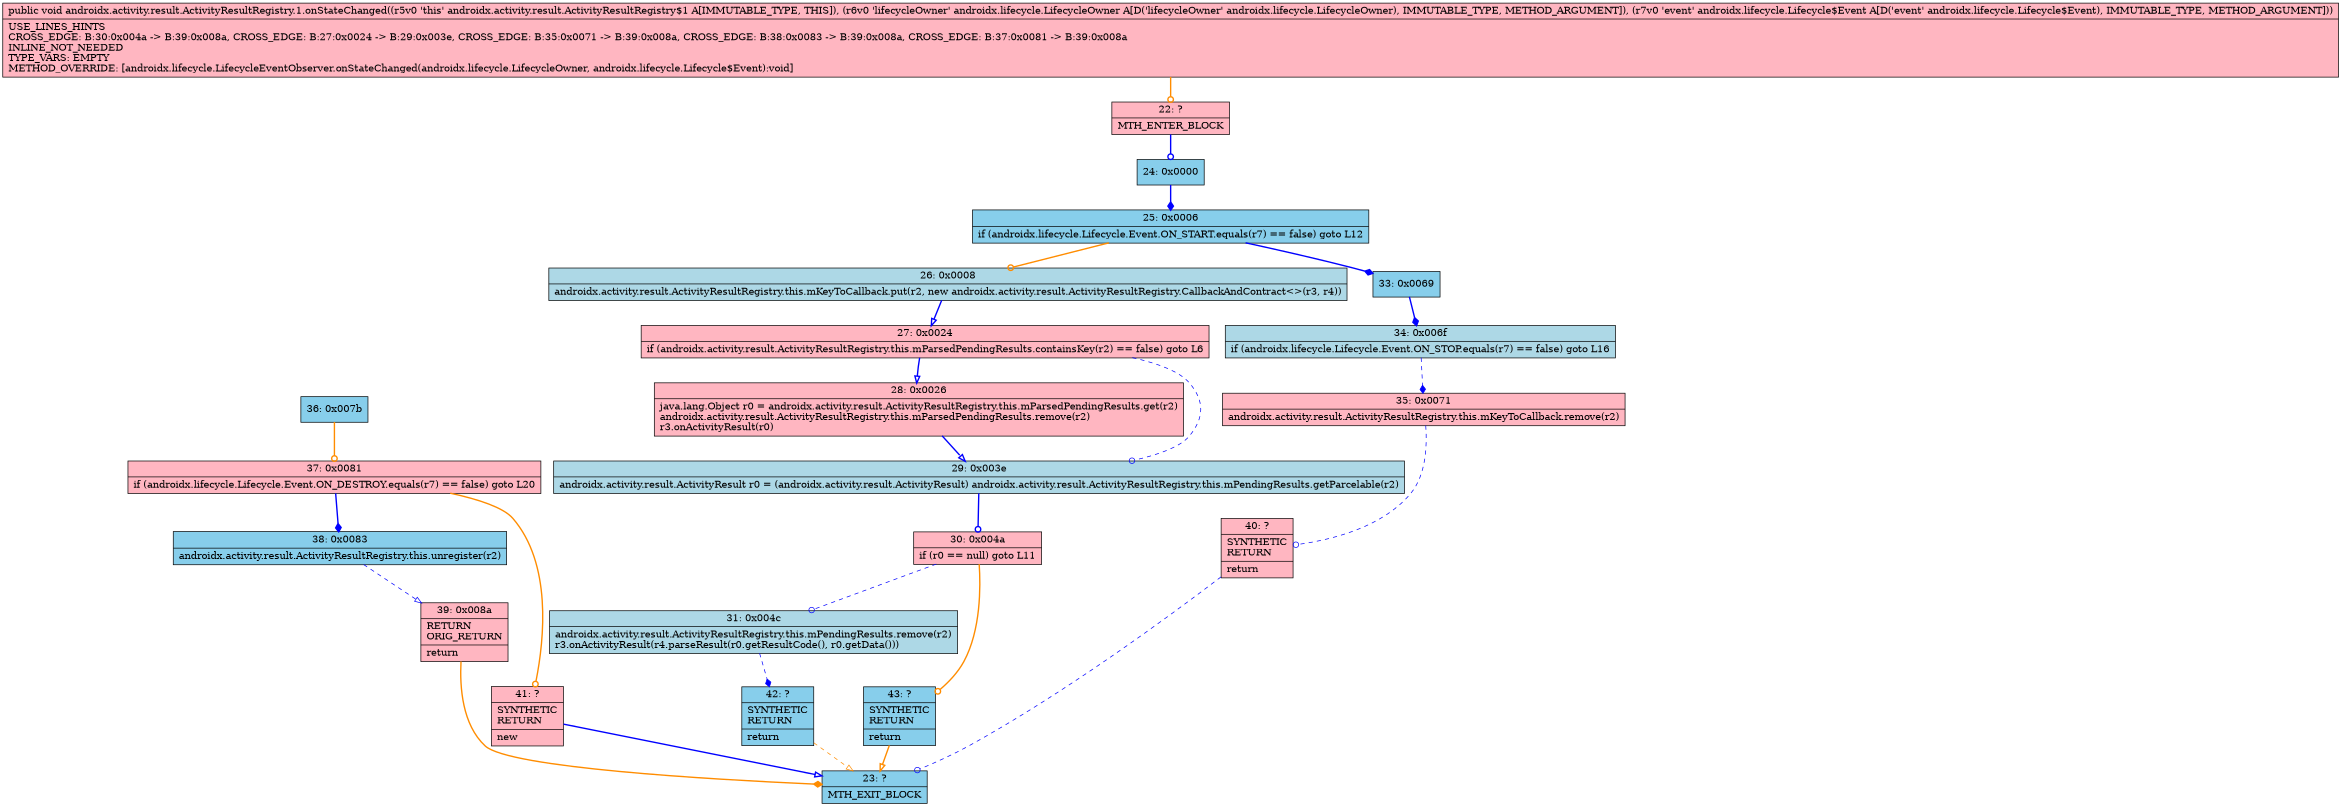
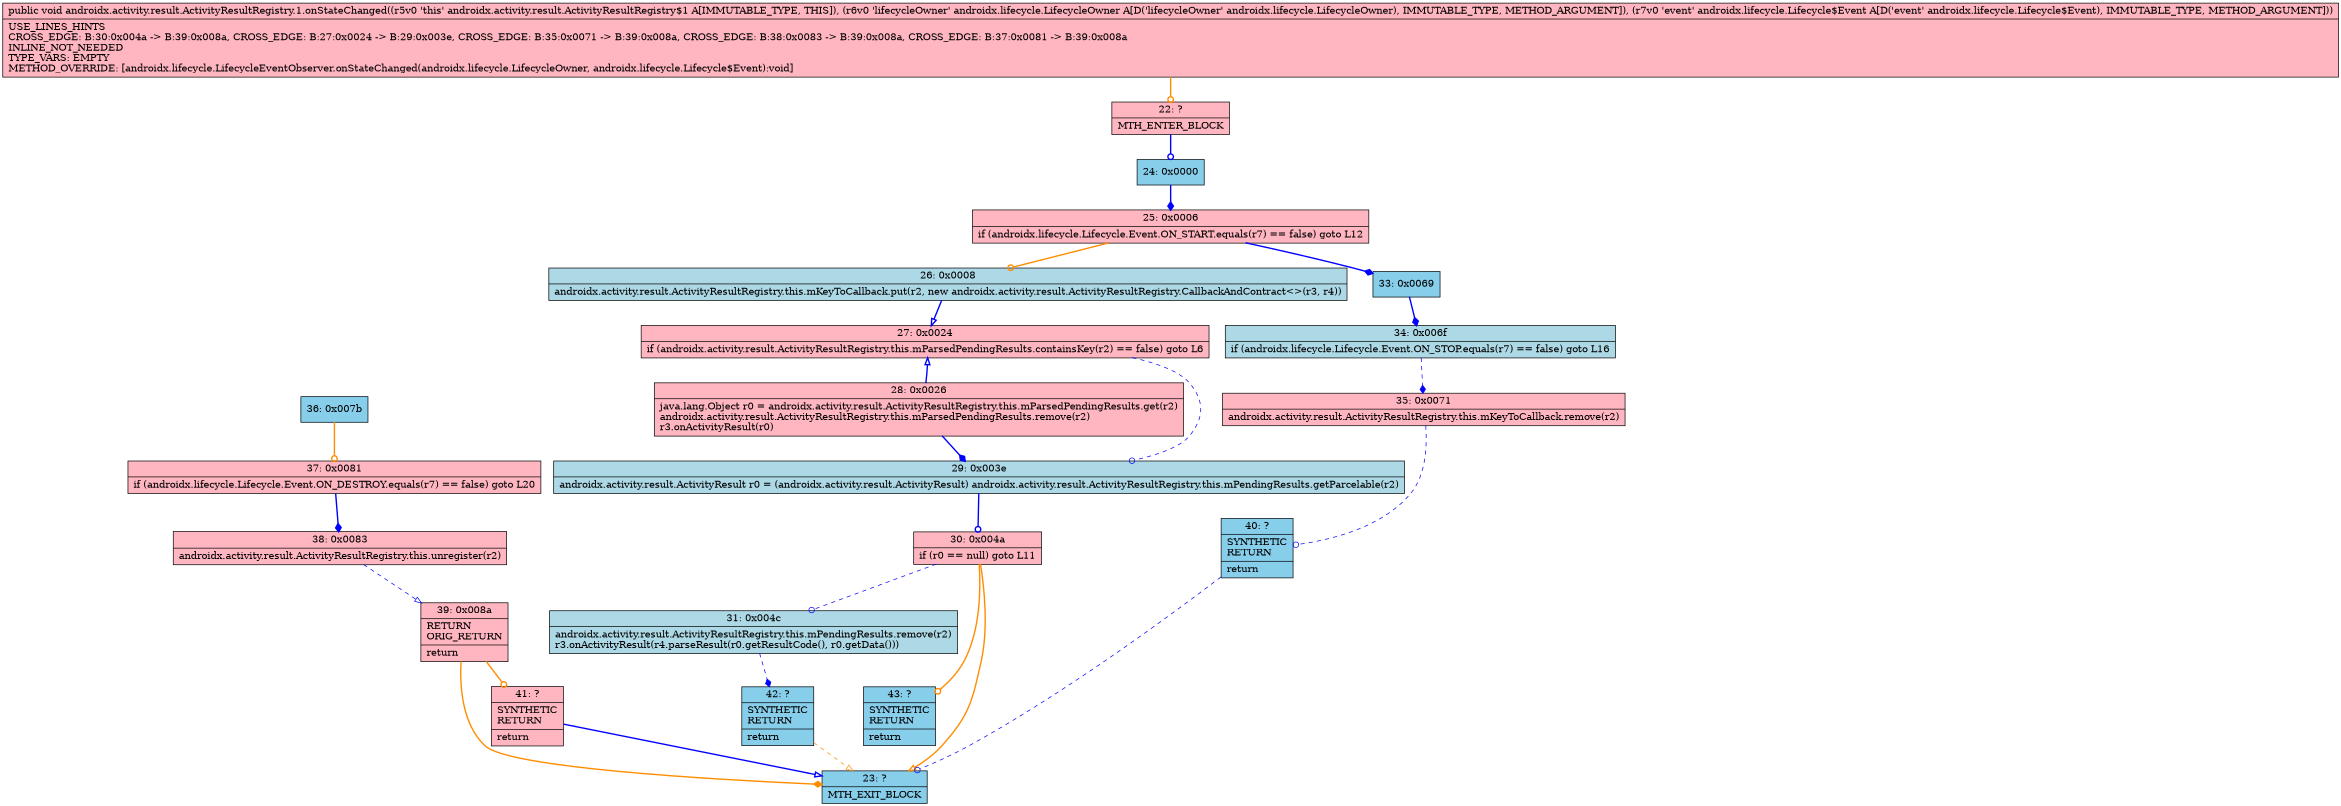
(1171, 227) -> (1171, 227)
(918, 367) -> (927, 374)
(951, 446) -> (951, 446)
(340, 548) -> (340, 548)
(1257, 548) -> (1257, 548)
(536, 563) -> (494, 672)
(507, 737) -> (513, 737)
(886, 755) -> (978, 677)
